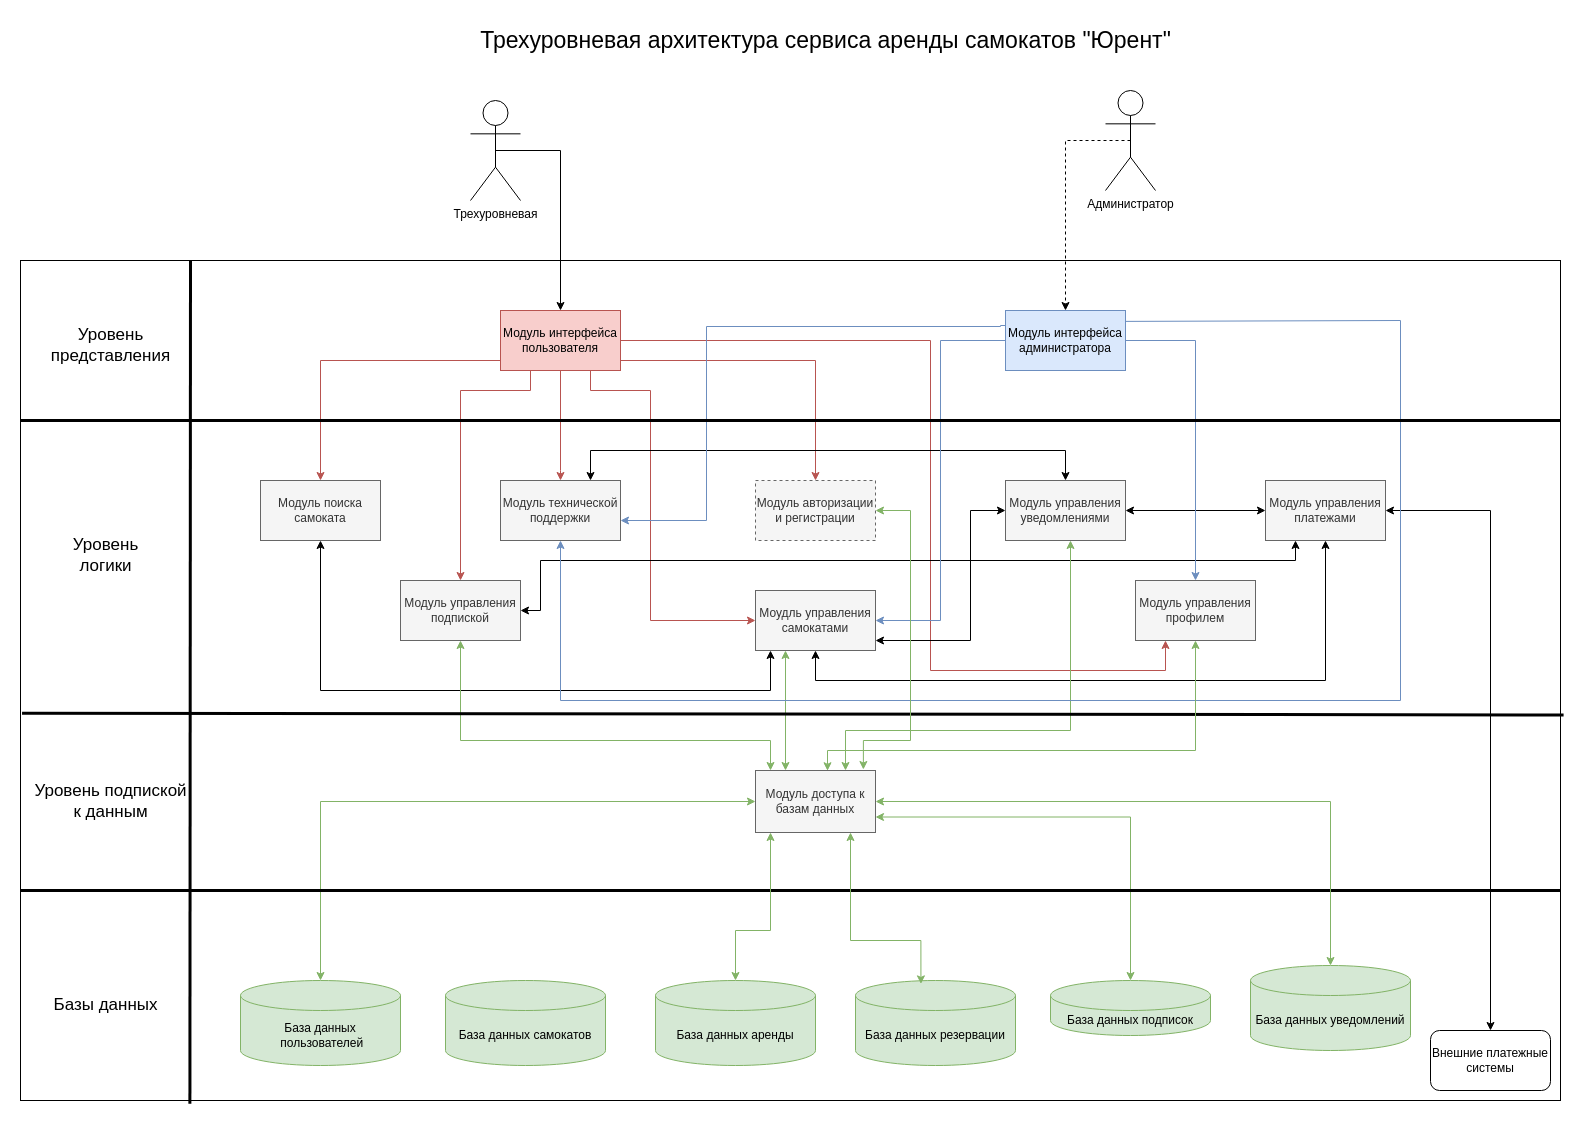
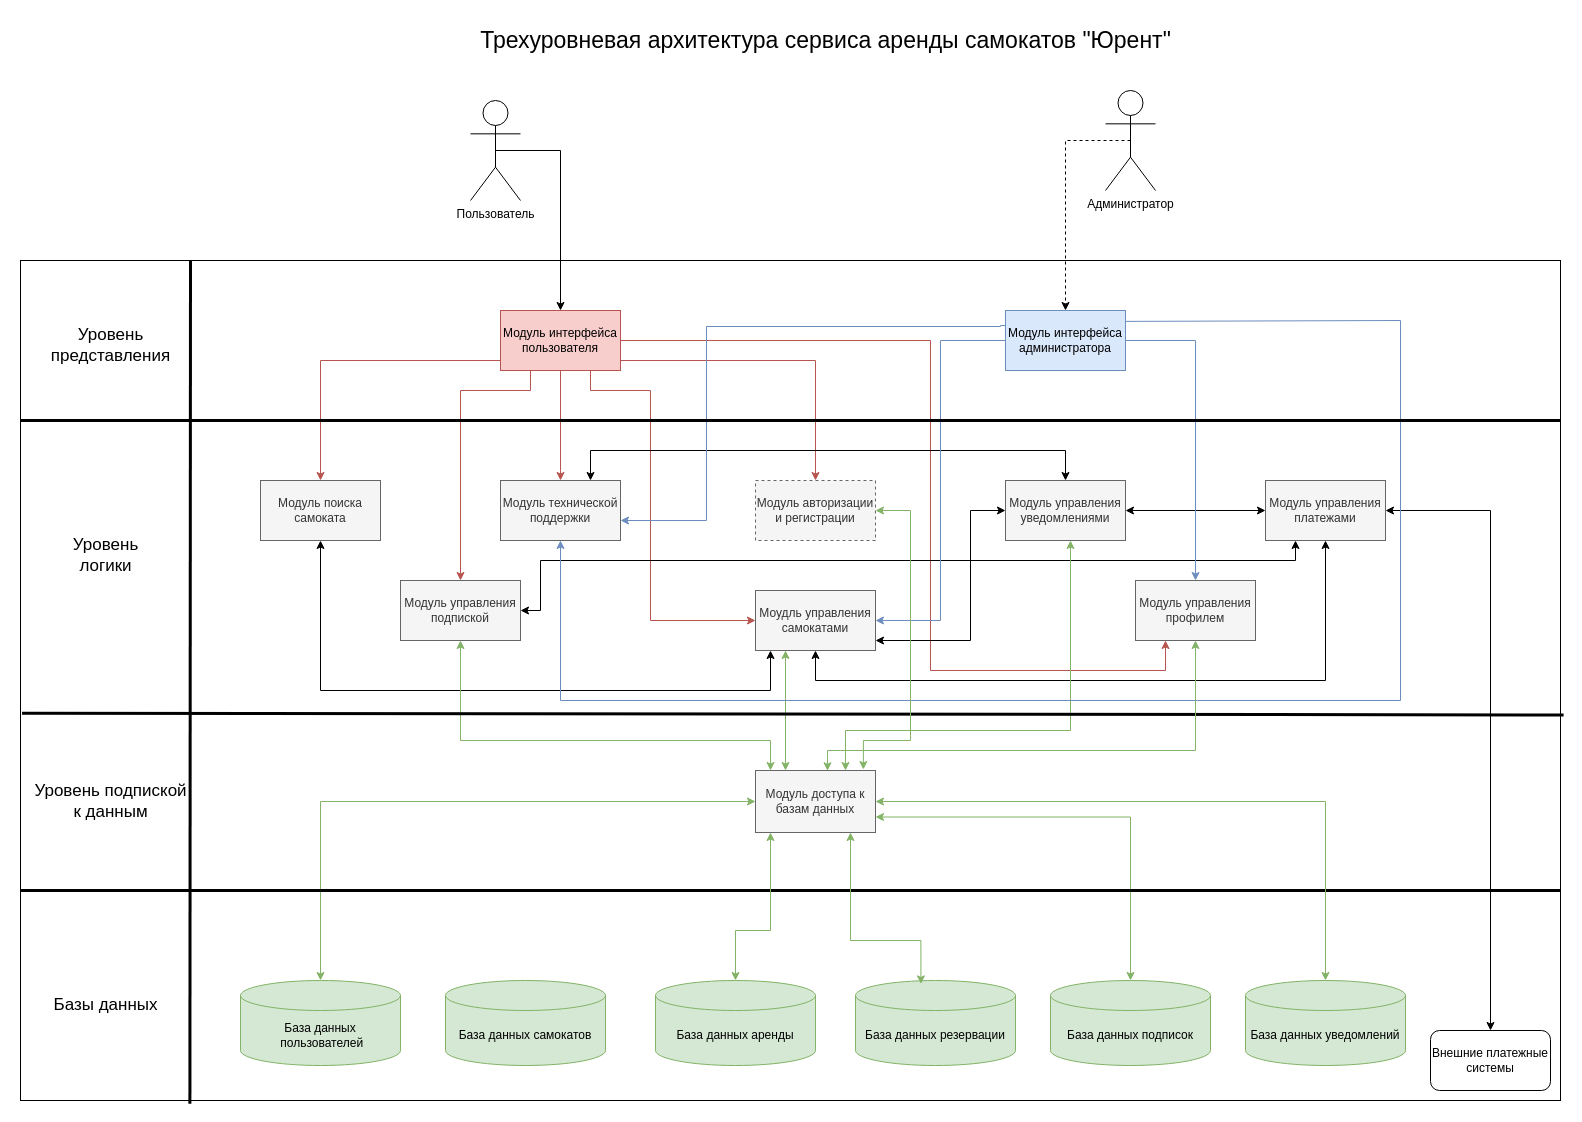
(496, 215) -> (496, 215)
(1131, 1008) -> (1131, 1023)
(1331, 1008) -> (1326, 1023)
